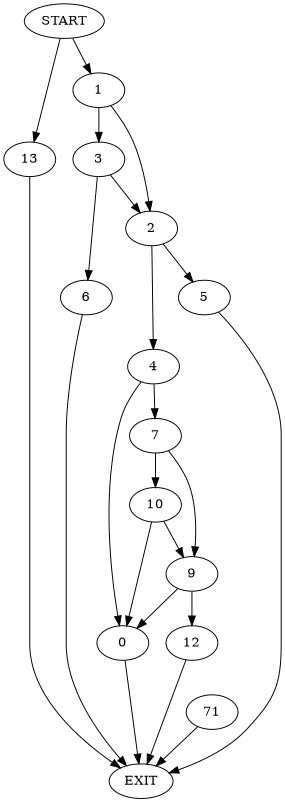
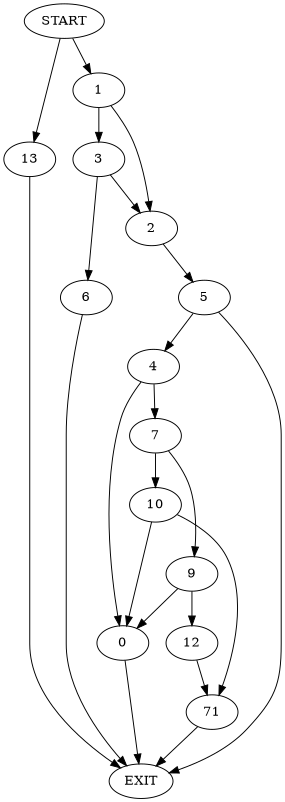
(153, 293) -> (182, 328)
(171, 535) -> (236, 589)
(168, 707) -> (201, 673)
